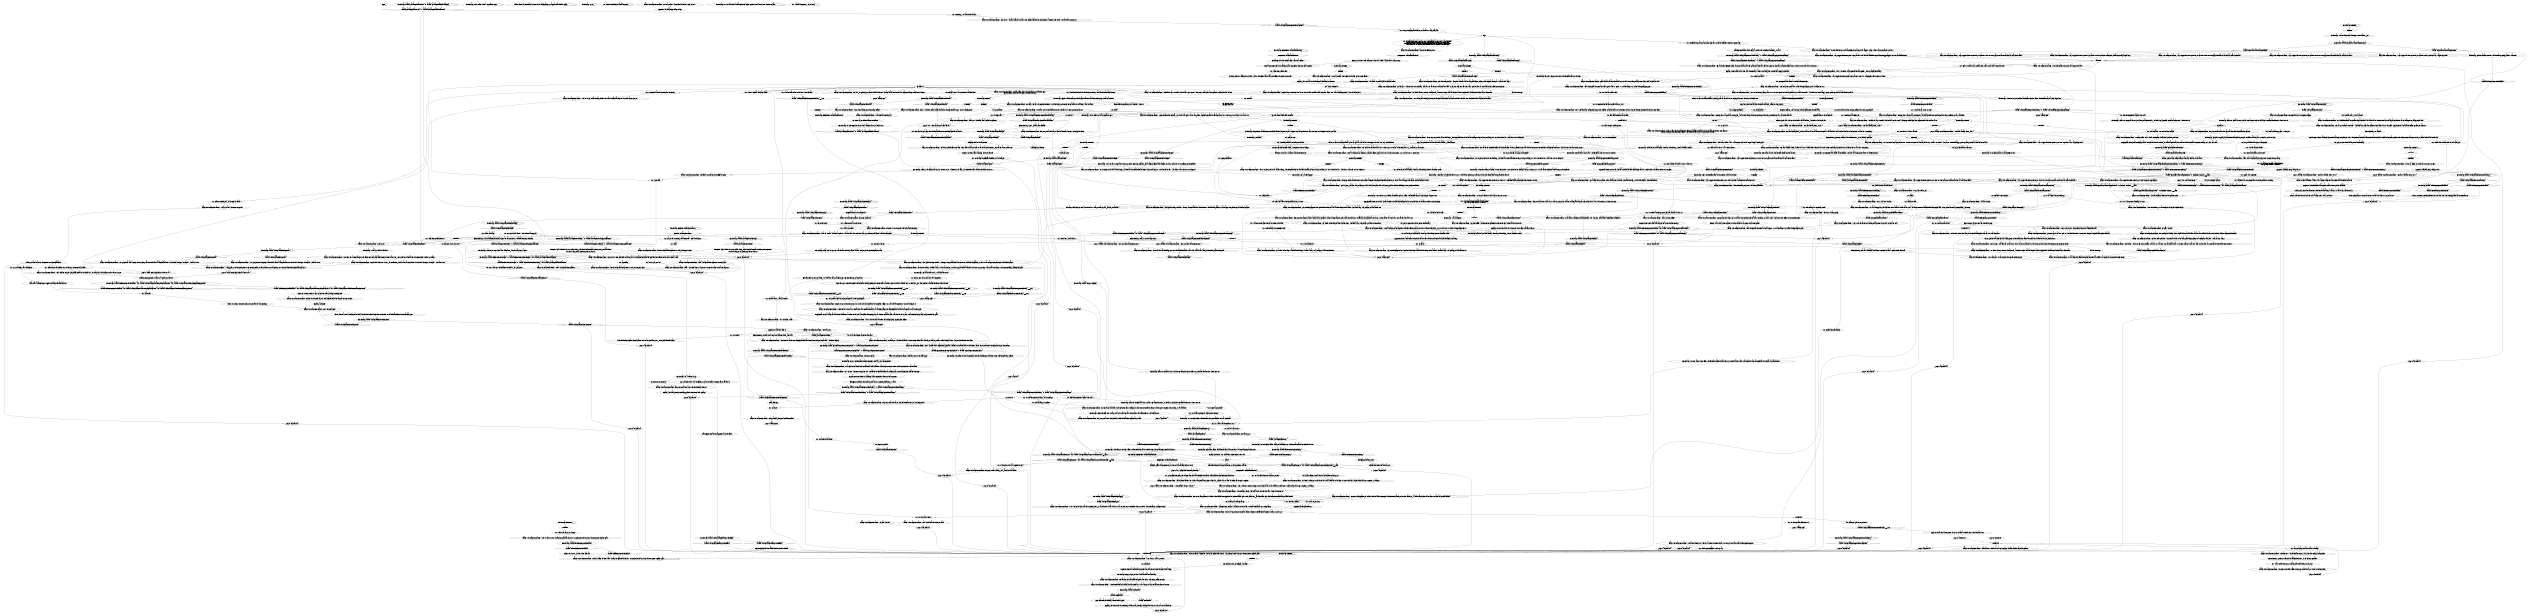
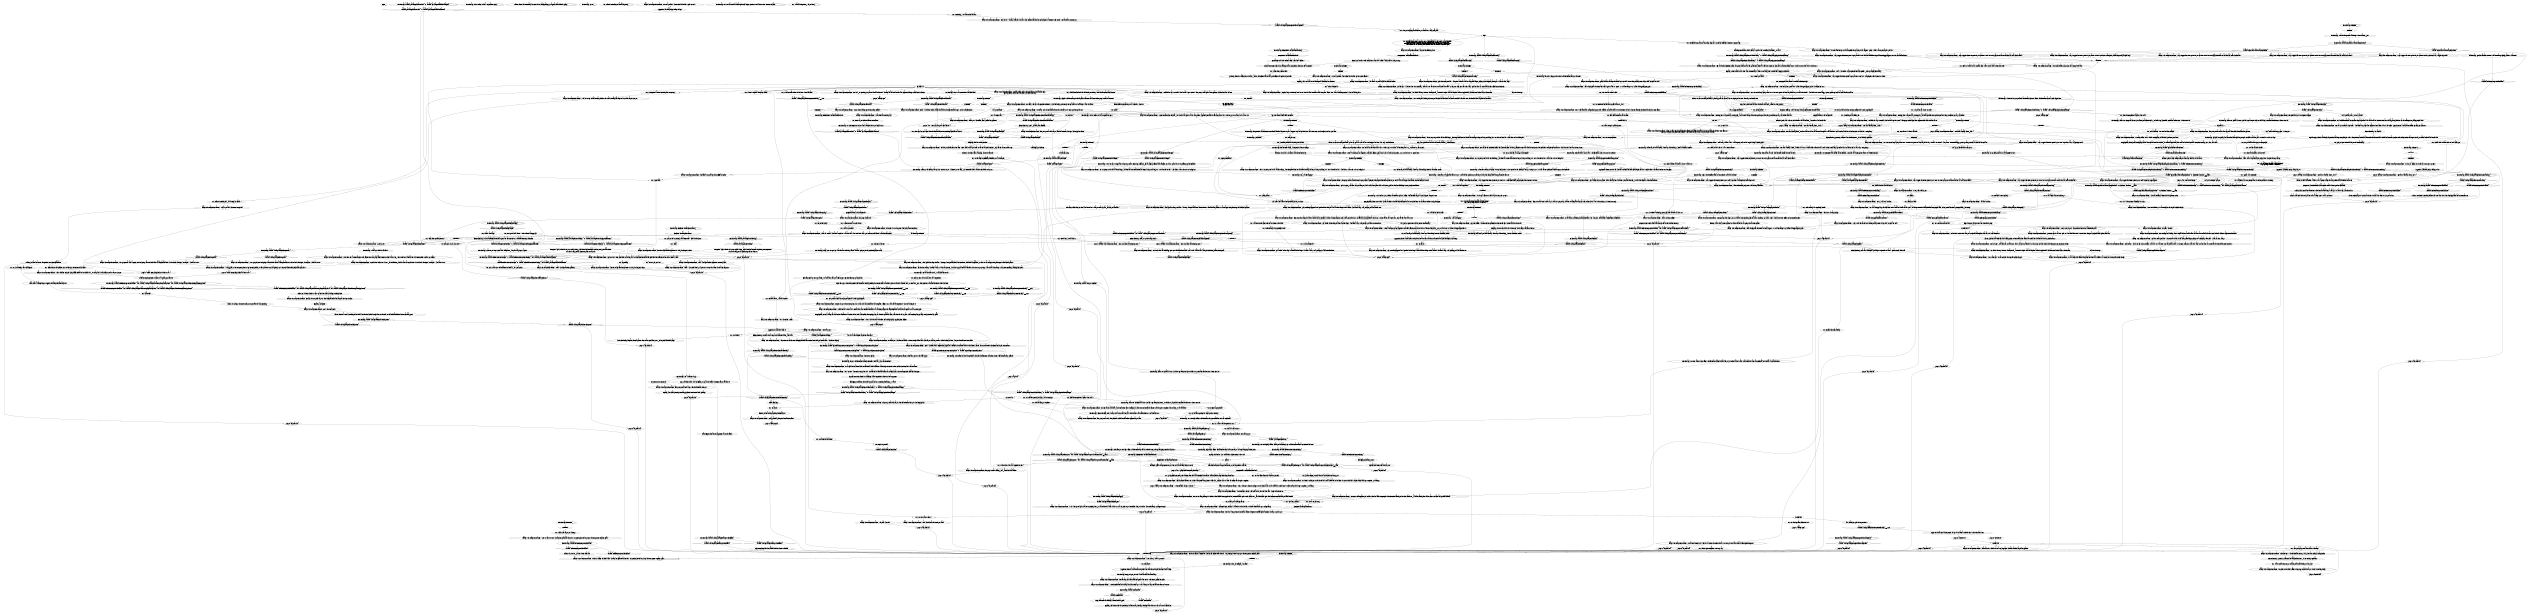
none -> (772, 413)
